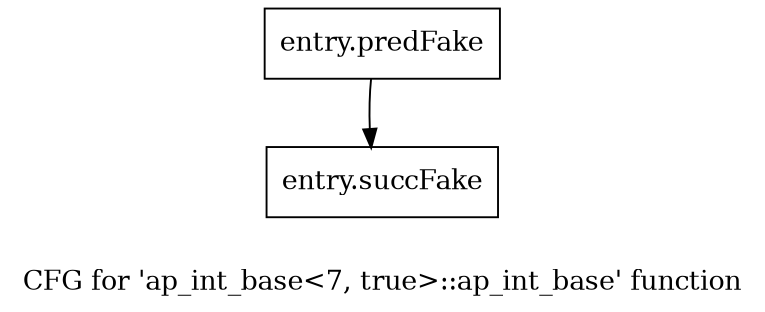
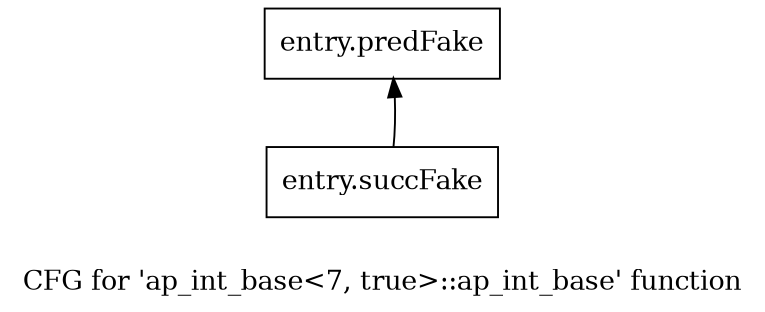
(370, 103) -> (395, 123)
